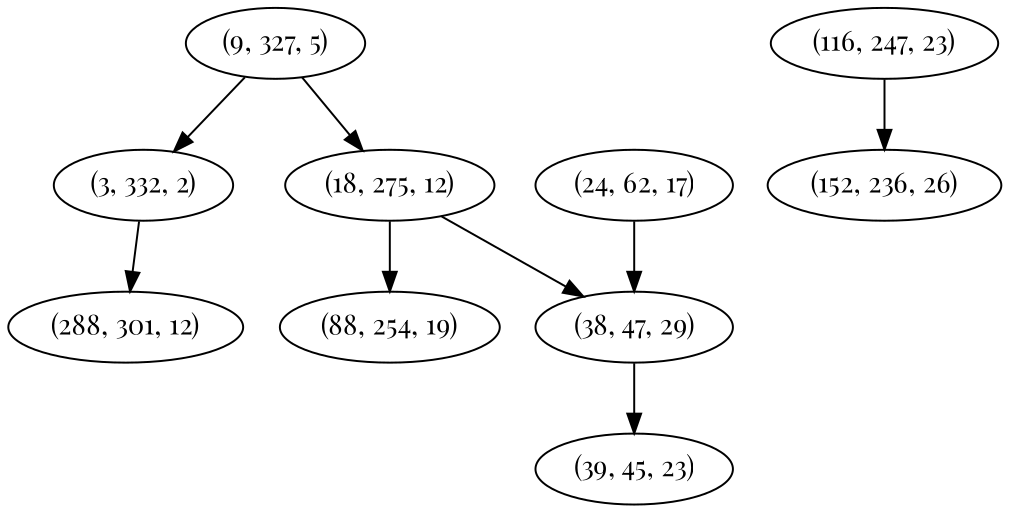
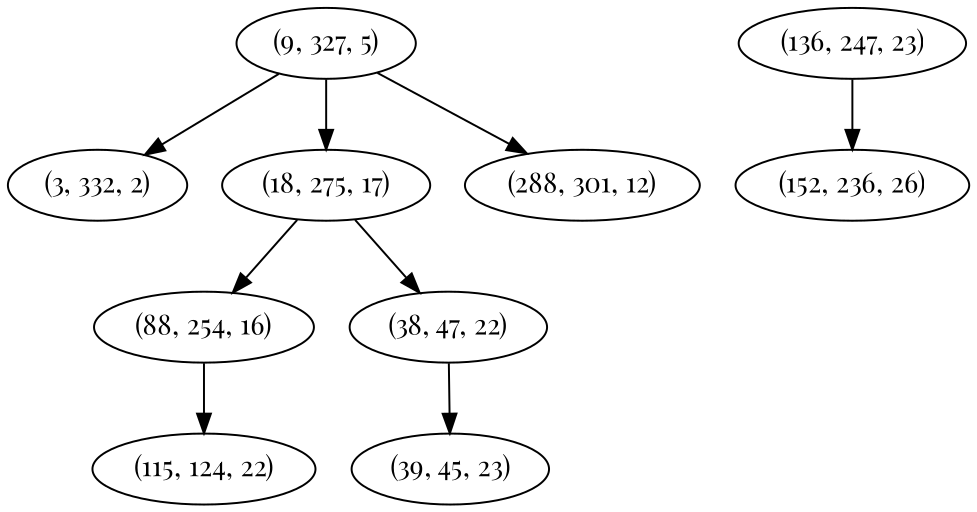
(884, 43) -> (852, 43)
(390, 185) -> (326, 185)
(634, 185) -> none
(136, 247) -> (443, 108)
(390, 327) -> (204, 327)
(634, 327) -> (448, 327)
none -> (204, 469)
